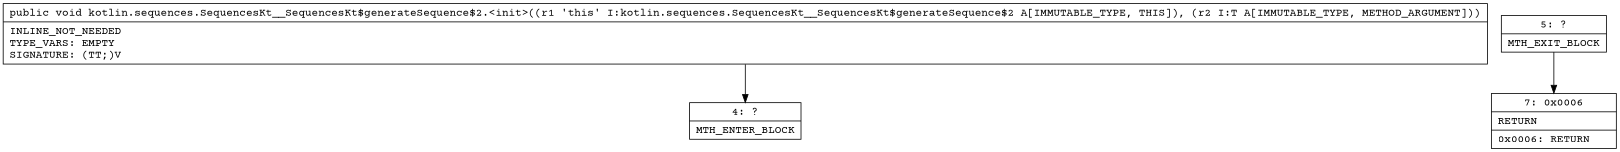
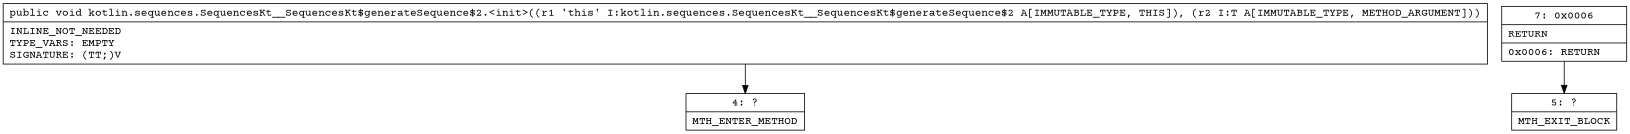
(1554, 69) -> (1564, 73)
(745, 130) -> (745, 121)
